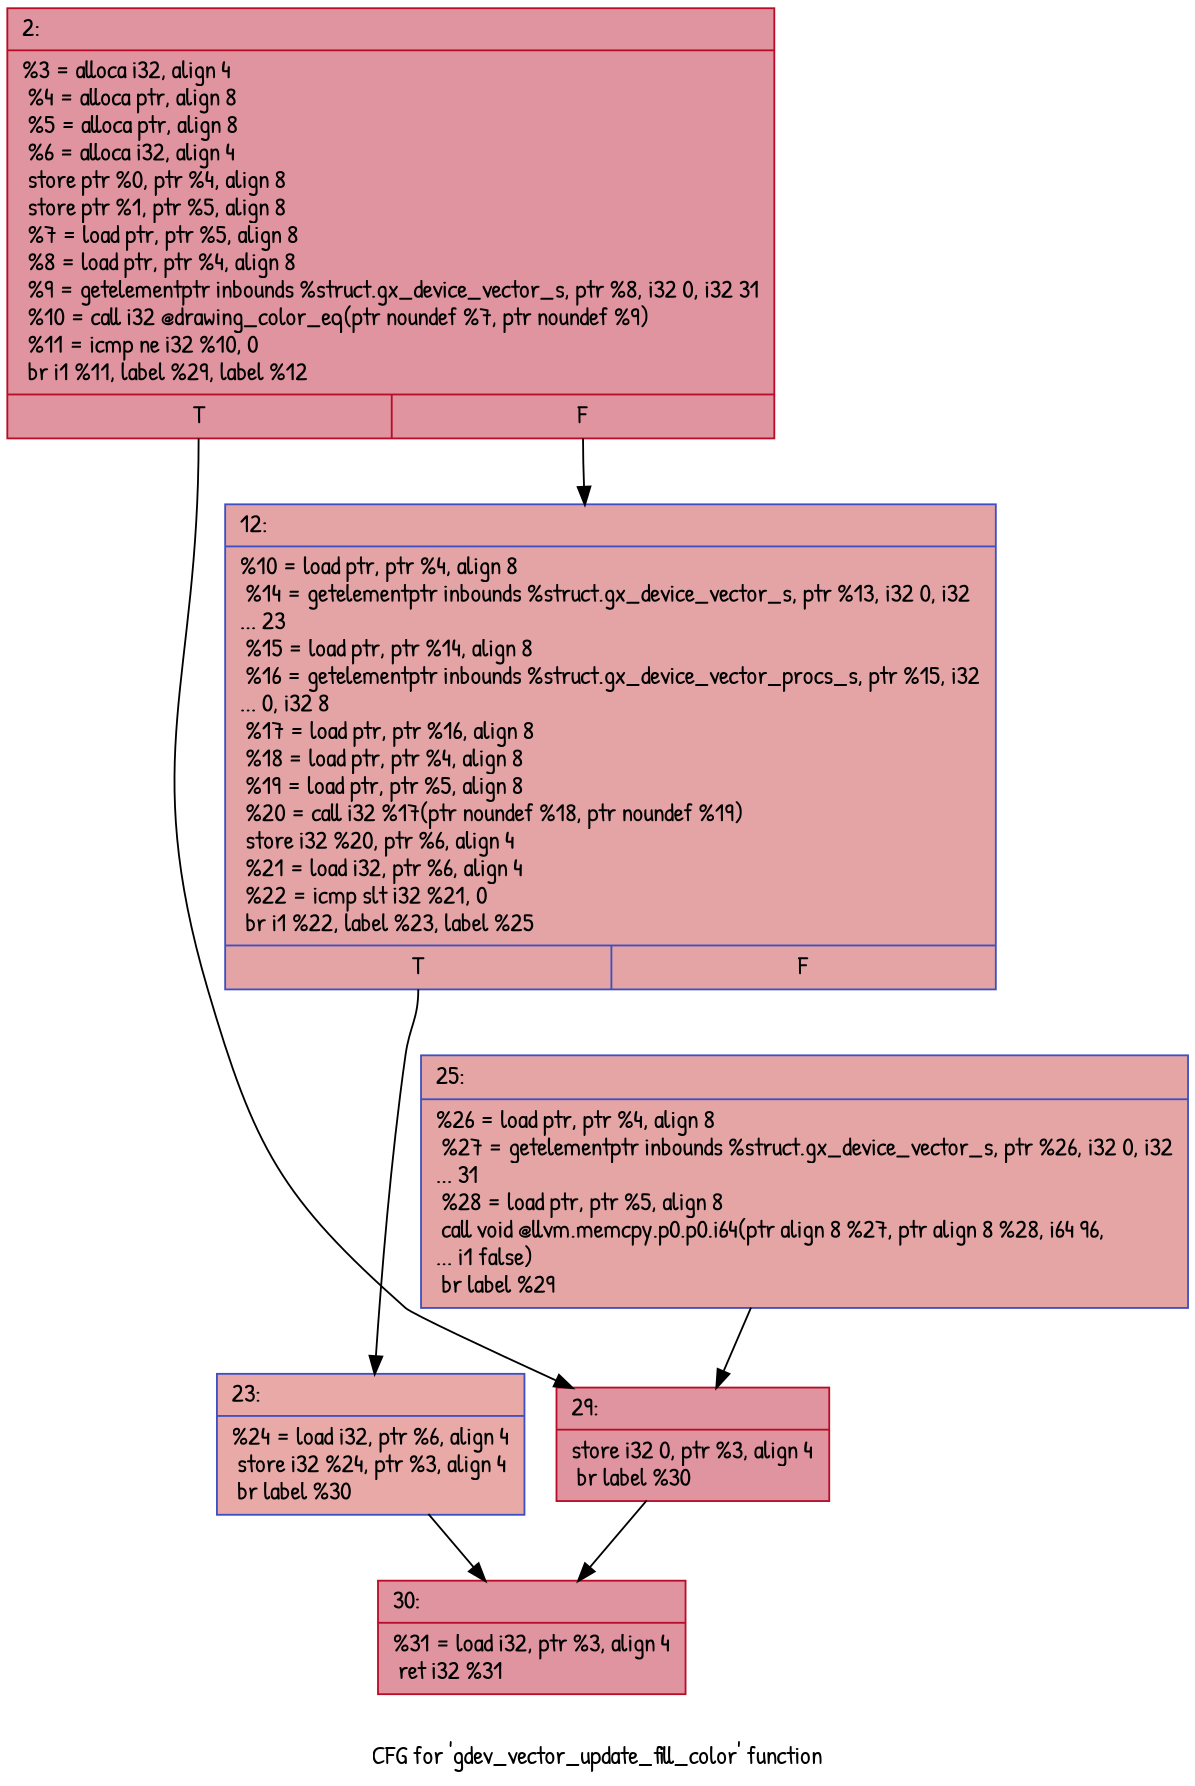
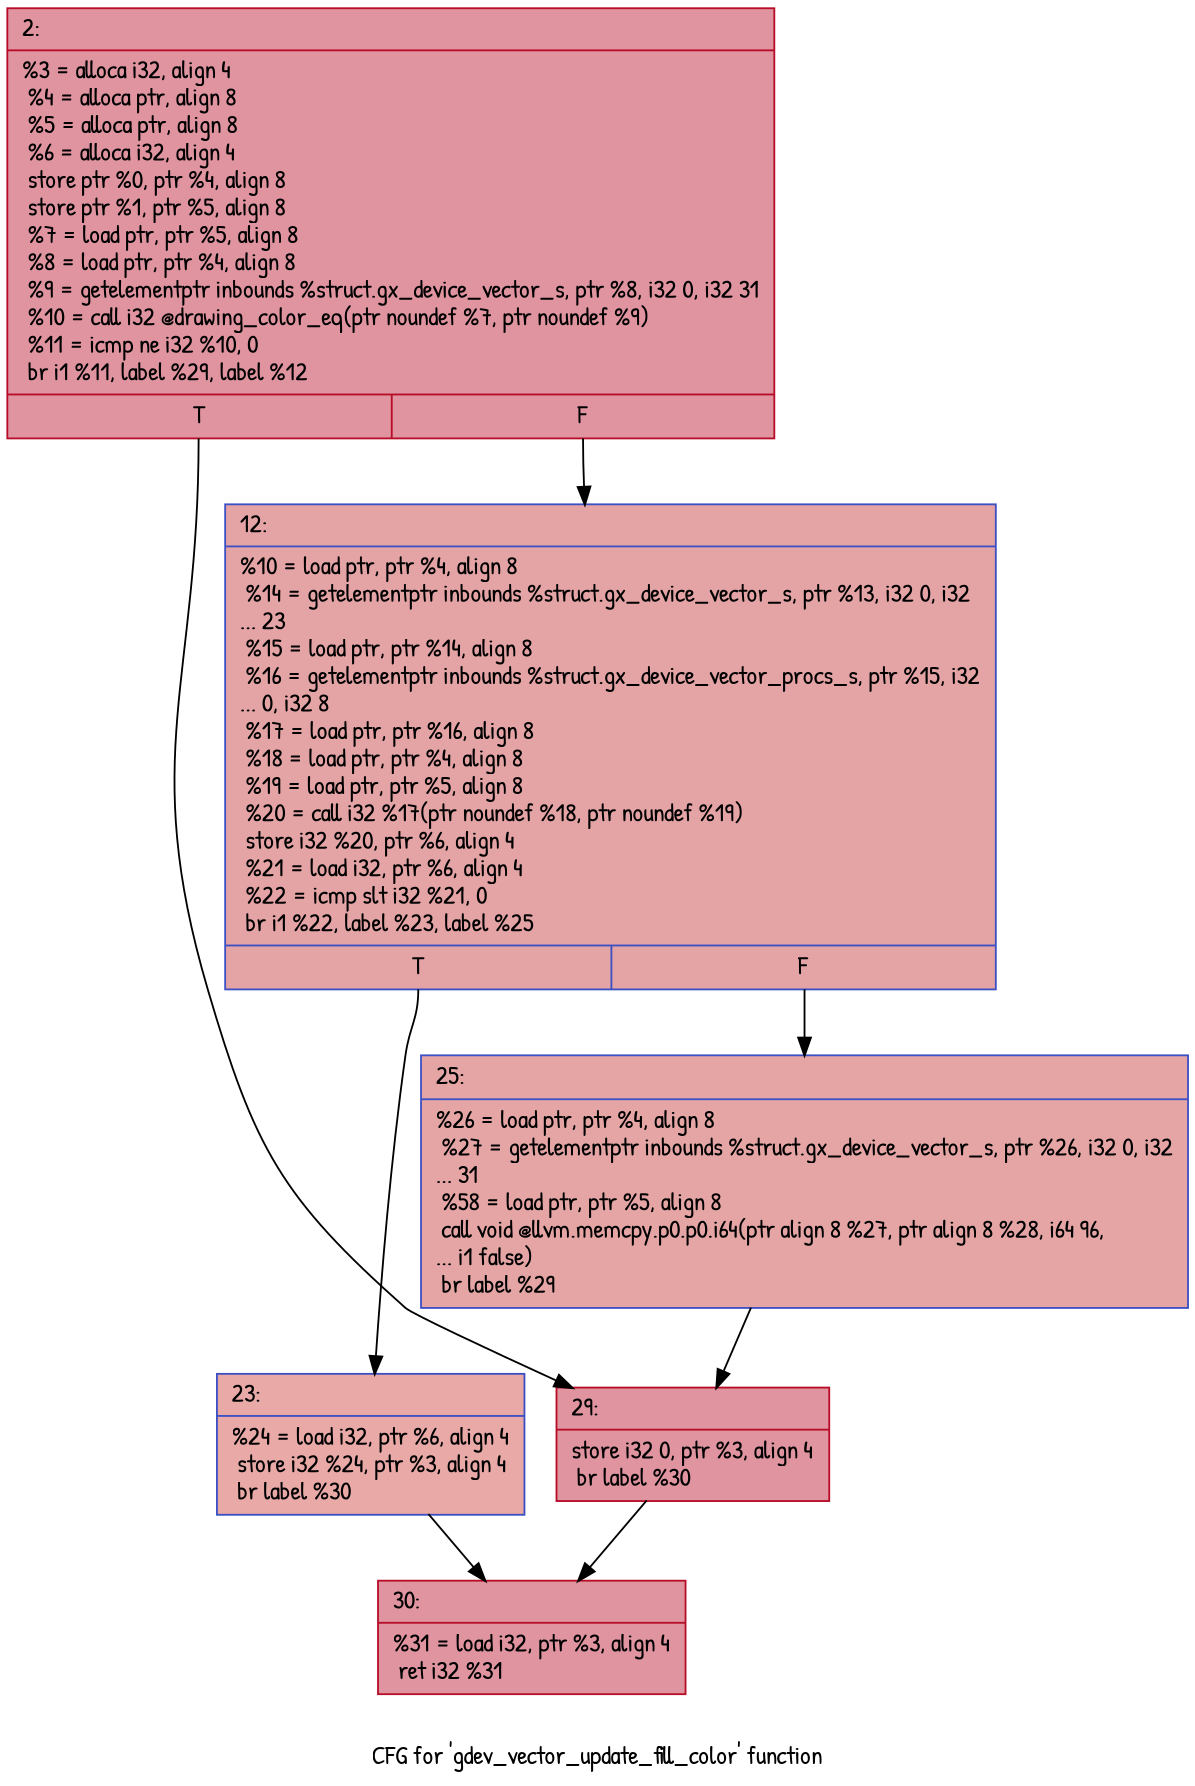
none -> (805, 1013)
(579, 1203) -> (579, 1203)
